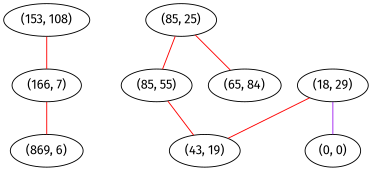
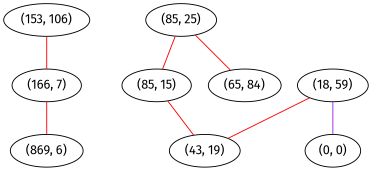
(47, 20) -> (47, 20)
(157, 85) -> (157, 85)
(333, 85) -> (333, 85)
